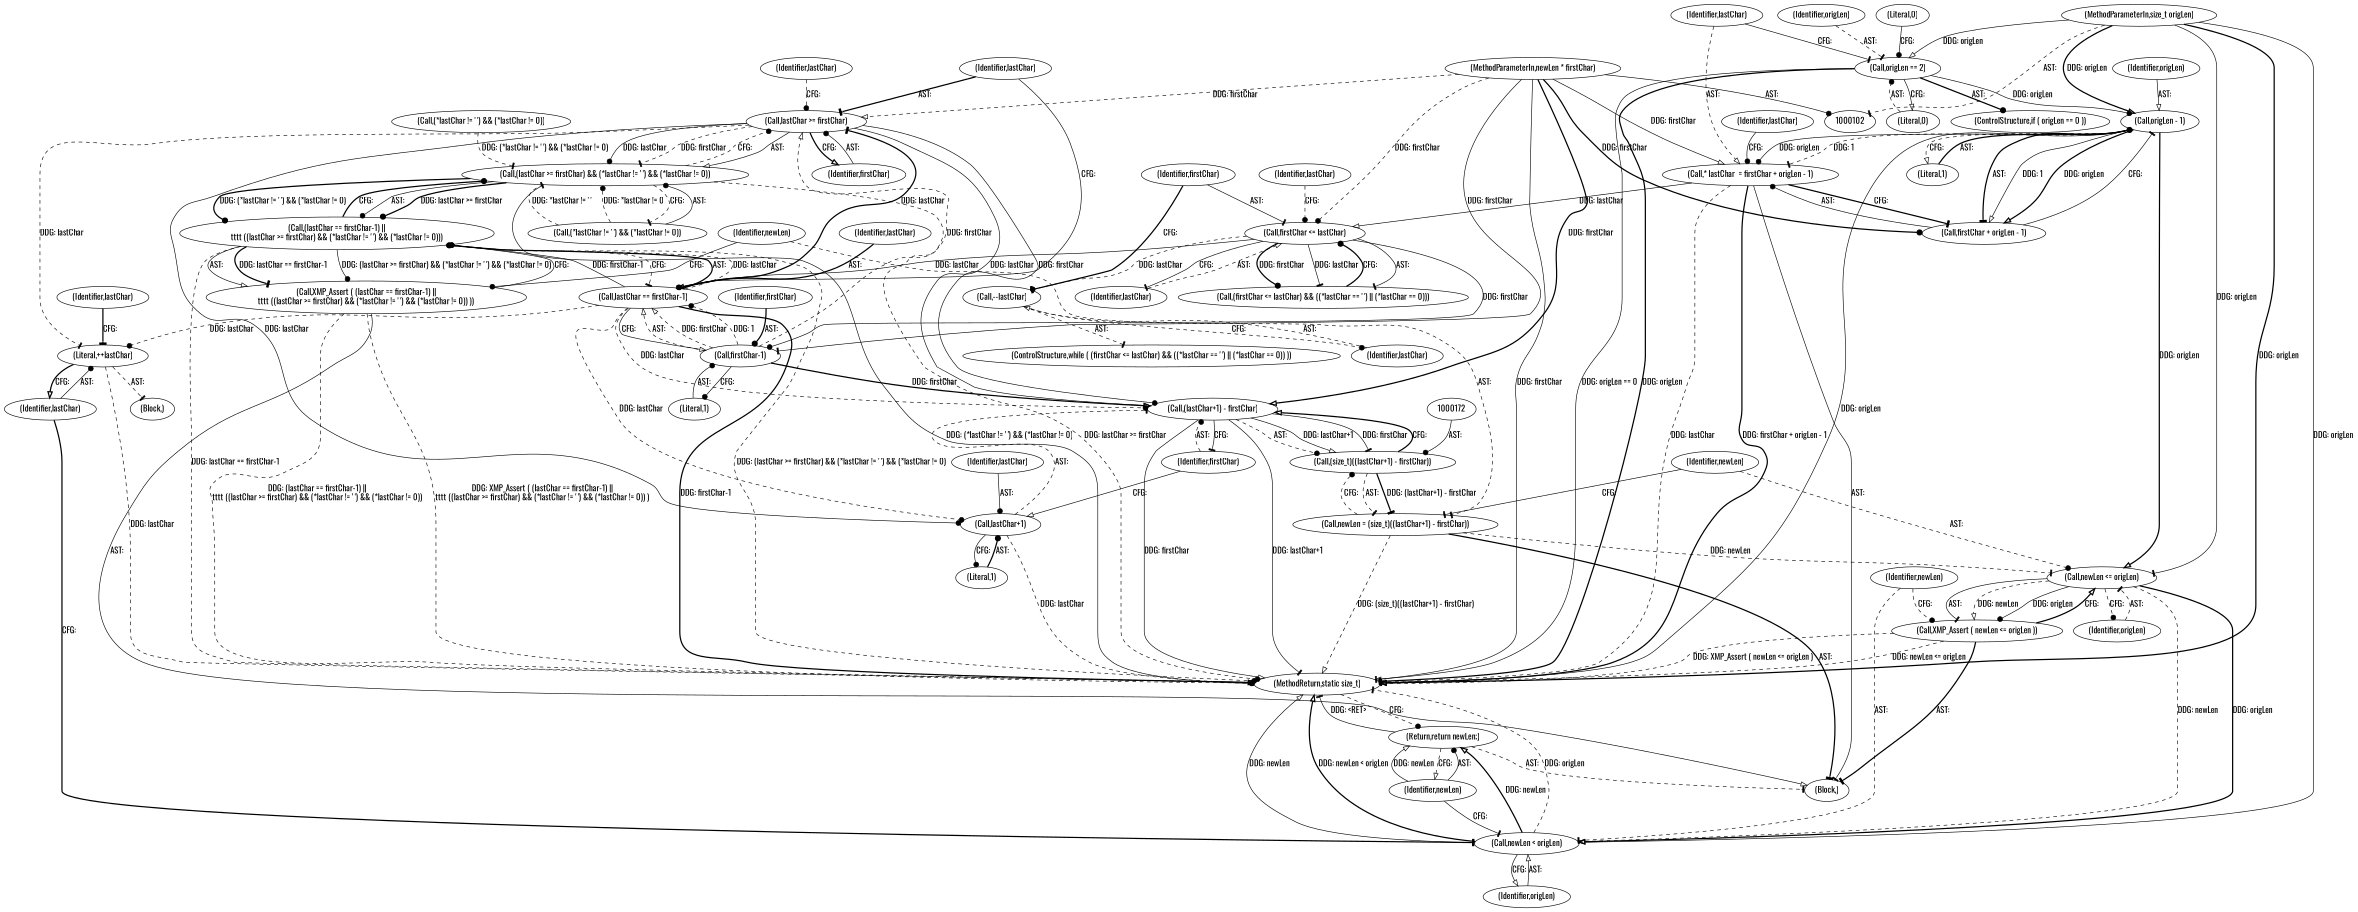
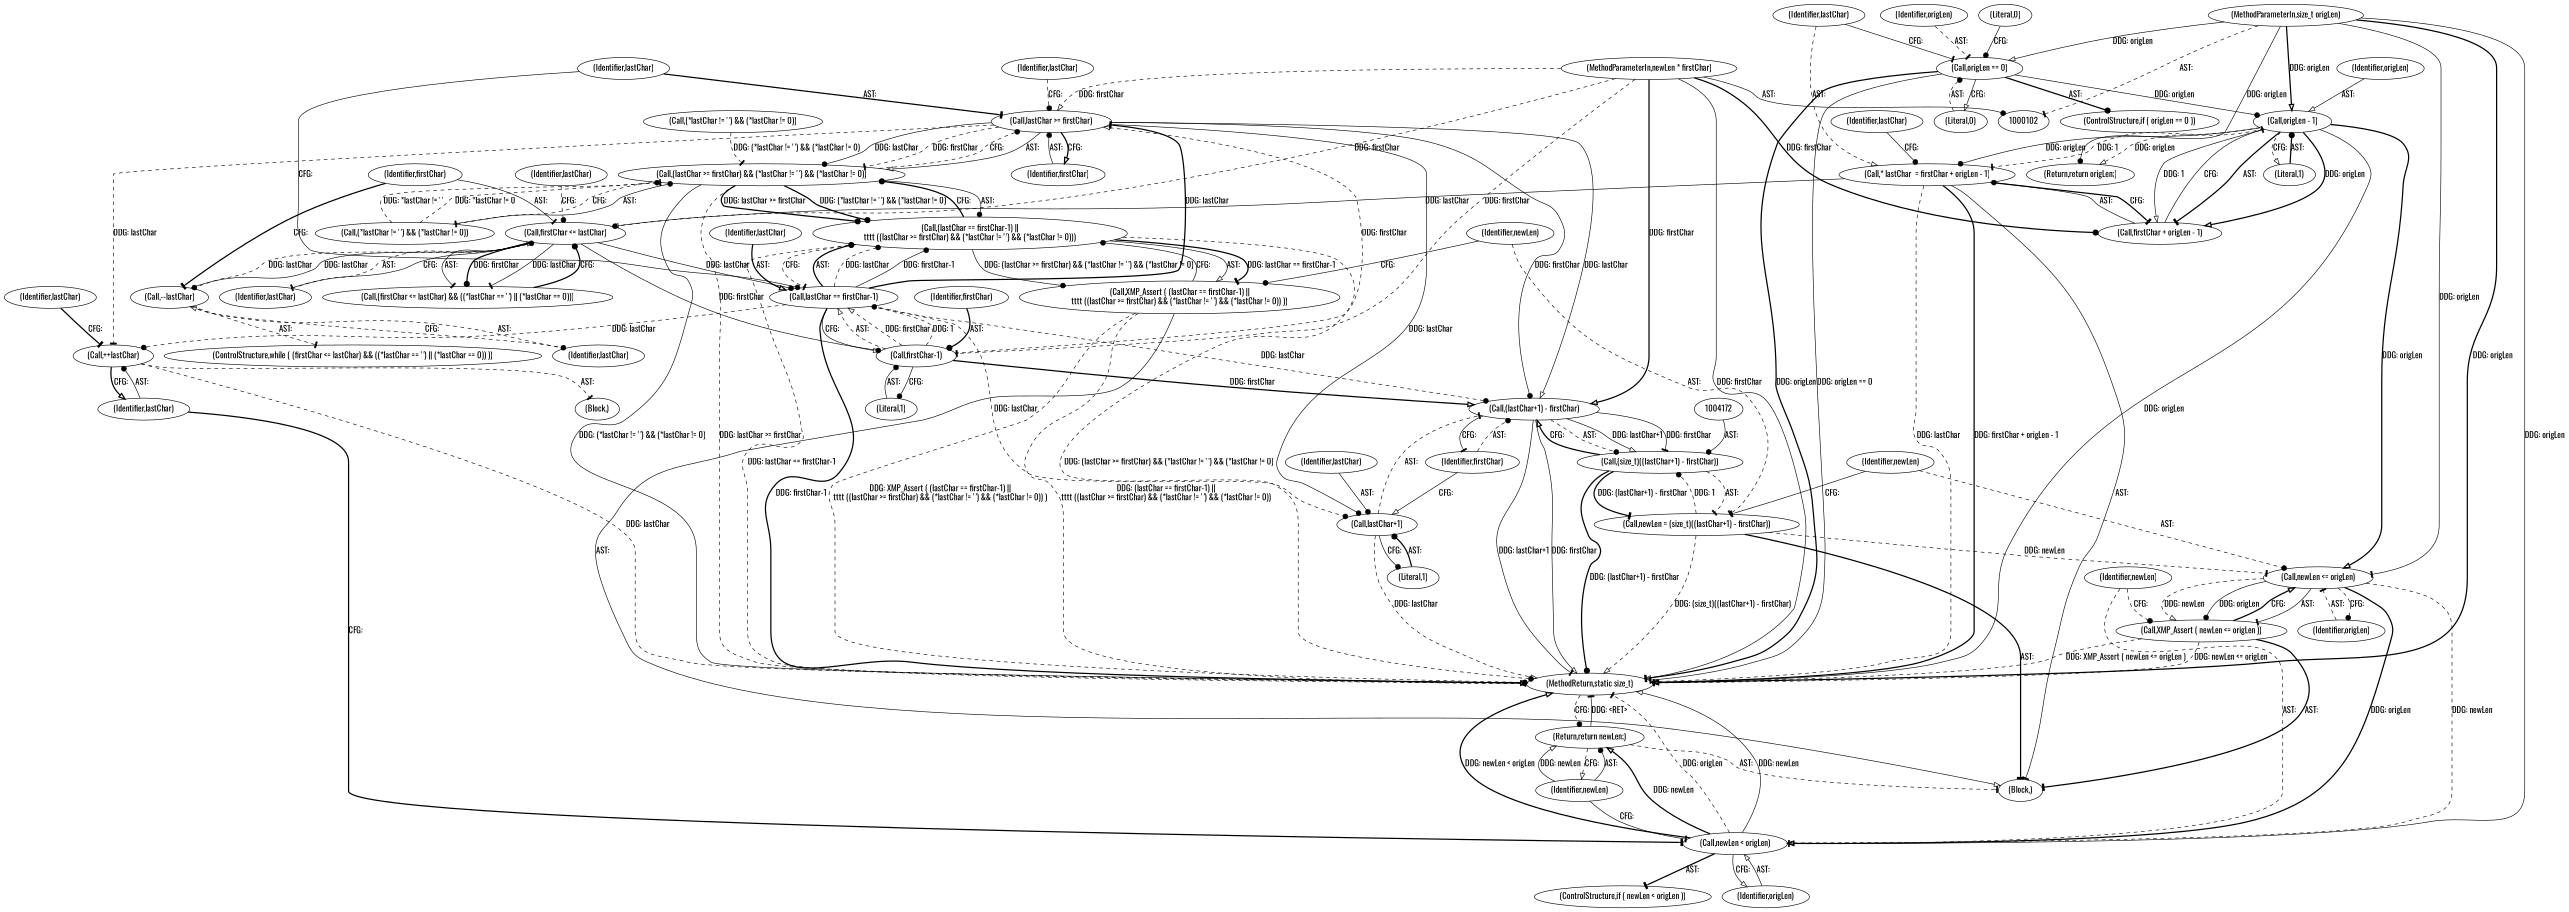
(1898, 68) -> (1980, 68)
(1634, 124) -> none
none -> (2080, 175)
none -> (332, 259)
(1478, 318) -> (1358, 315)
(103, 356) -> (113, 356)
(1452, 409) -> (1719, 409)
(1352, 493) -> (1705, 493)
none -> (1595, 561)
none -> (1623, 897)
